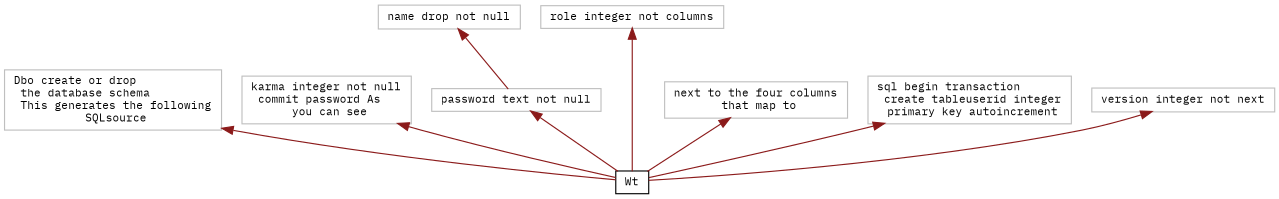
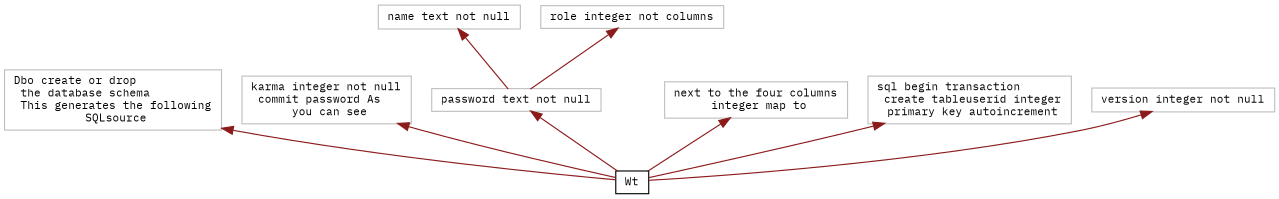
(449, 17) -> (449, 17)
(756, 100) -> (756, 100)
(1183, 100) -> (1183, 100)
(632, 105) -> (569, 62)
